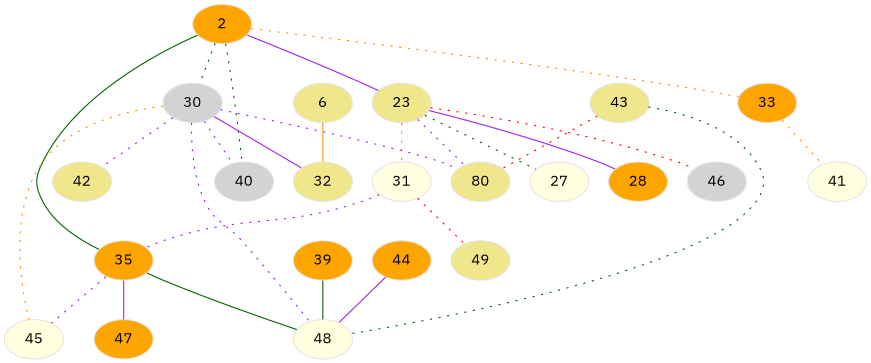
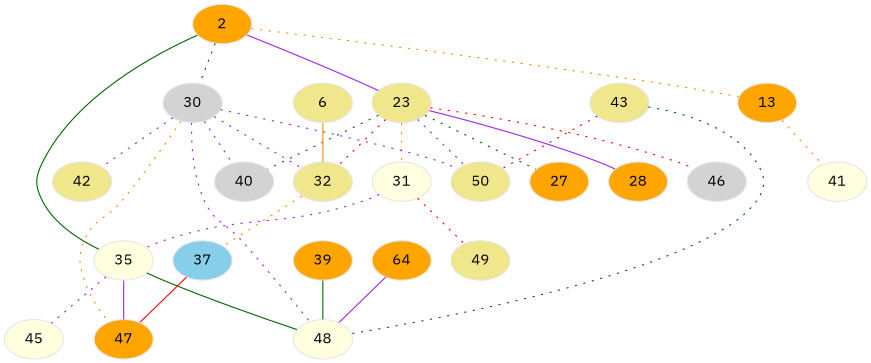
(235, 103) -> (315, 146)
(767, 103) -> (767, 103)
(258, 142) -> (258, 142)
none -> (358, 147)
(480, 182) -> (480, 182)
(559, 182) -> (559, 182)
(30, 187) -> (105, 216)
(124, 260) -> (124, 260)
none -> (202, 260)
(402, 260) -> (402, 260)
